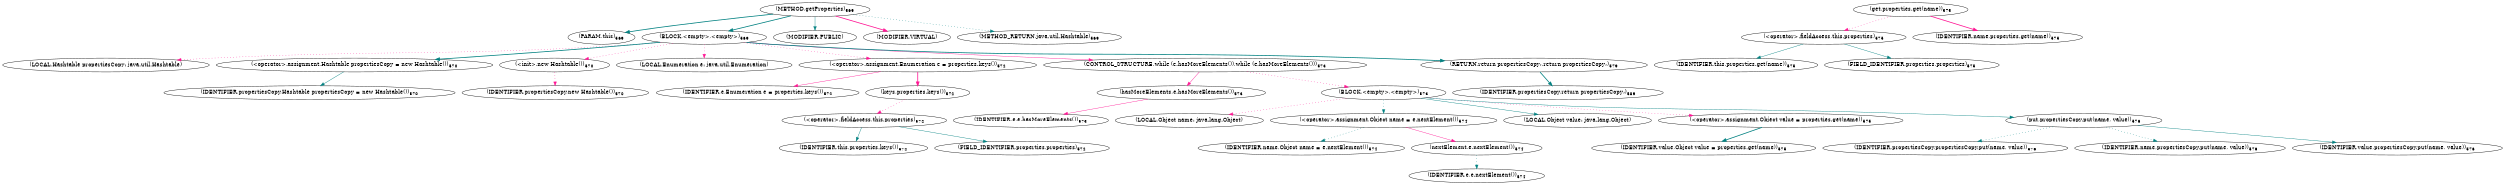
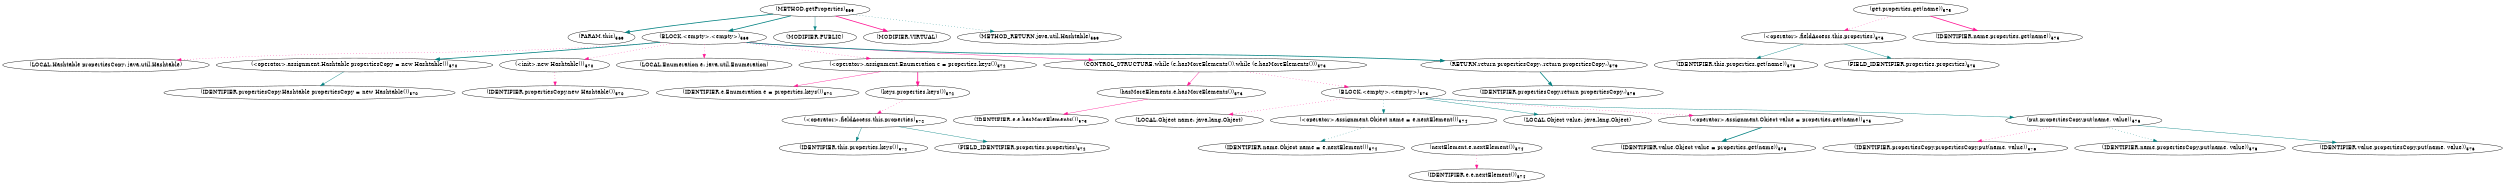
(1631, 92) -> (1631, 92)
(1429, 134) -> none
(2017, 134) -> (2017, 134)
(1477, 160) -> (1477, 160)
